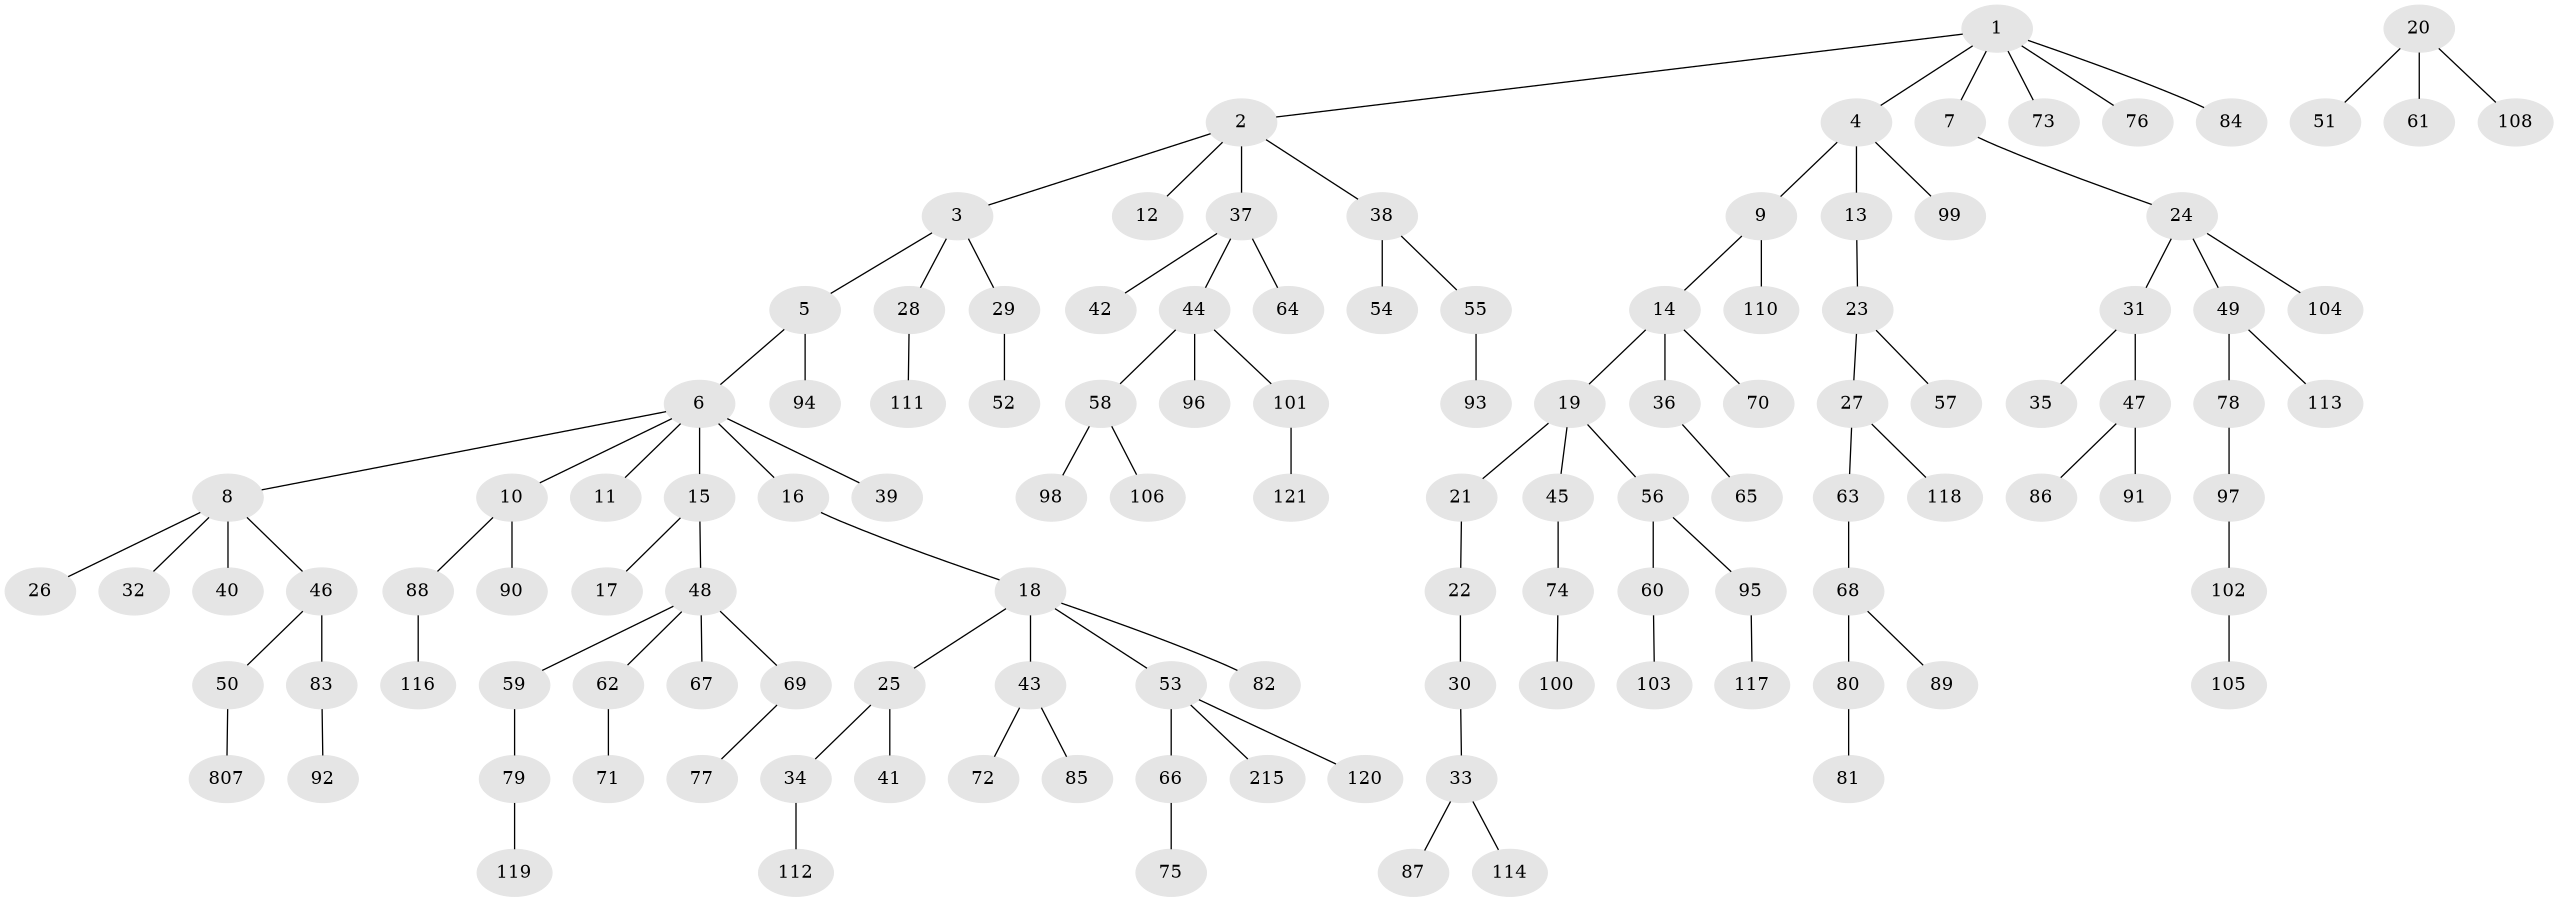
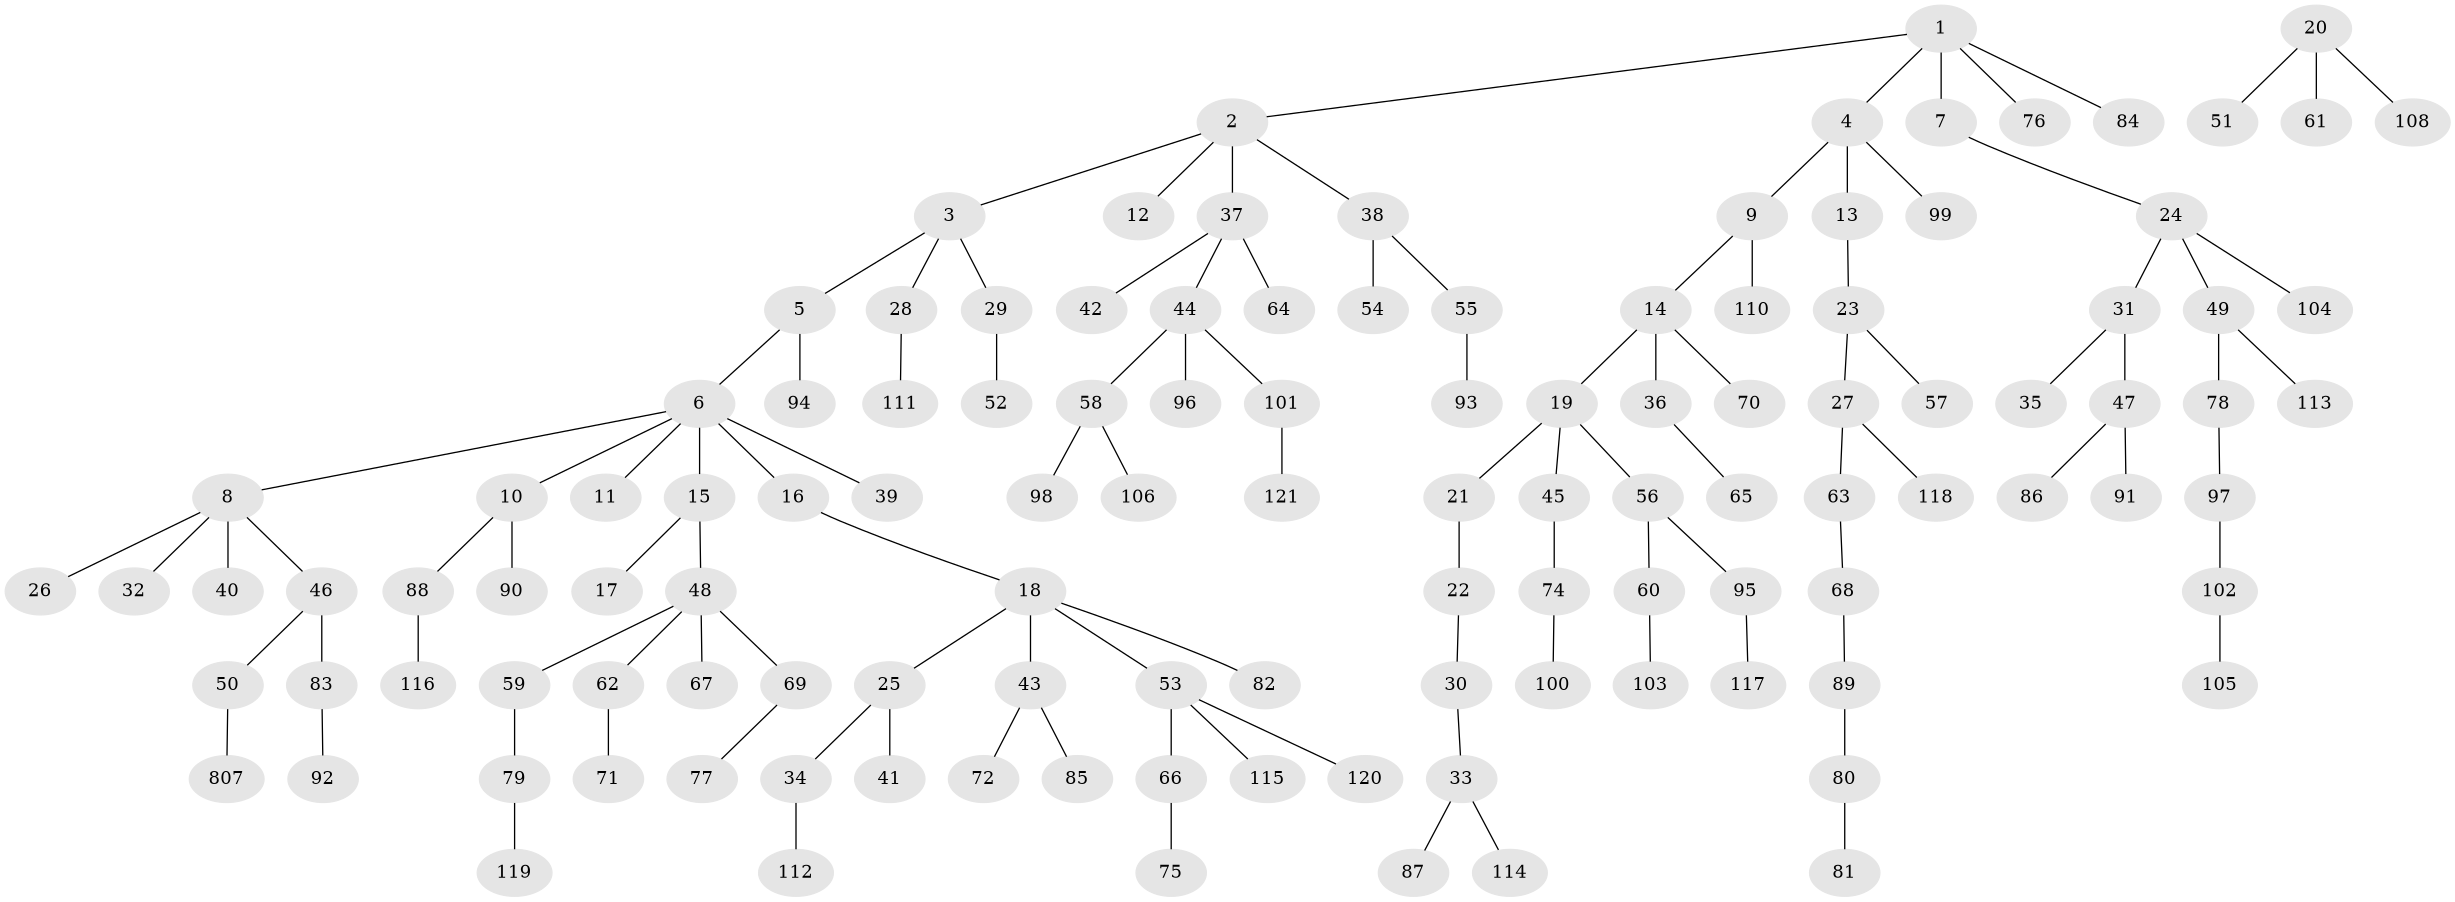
(2044, 122) -> none
(1849, 638) -> (1845, 732)
(1268, 779) -> (1268, 779)
